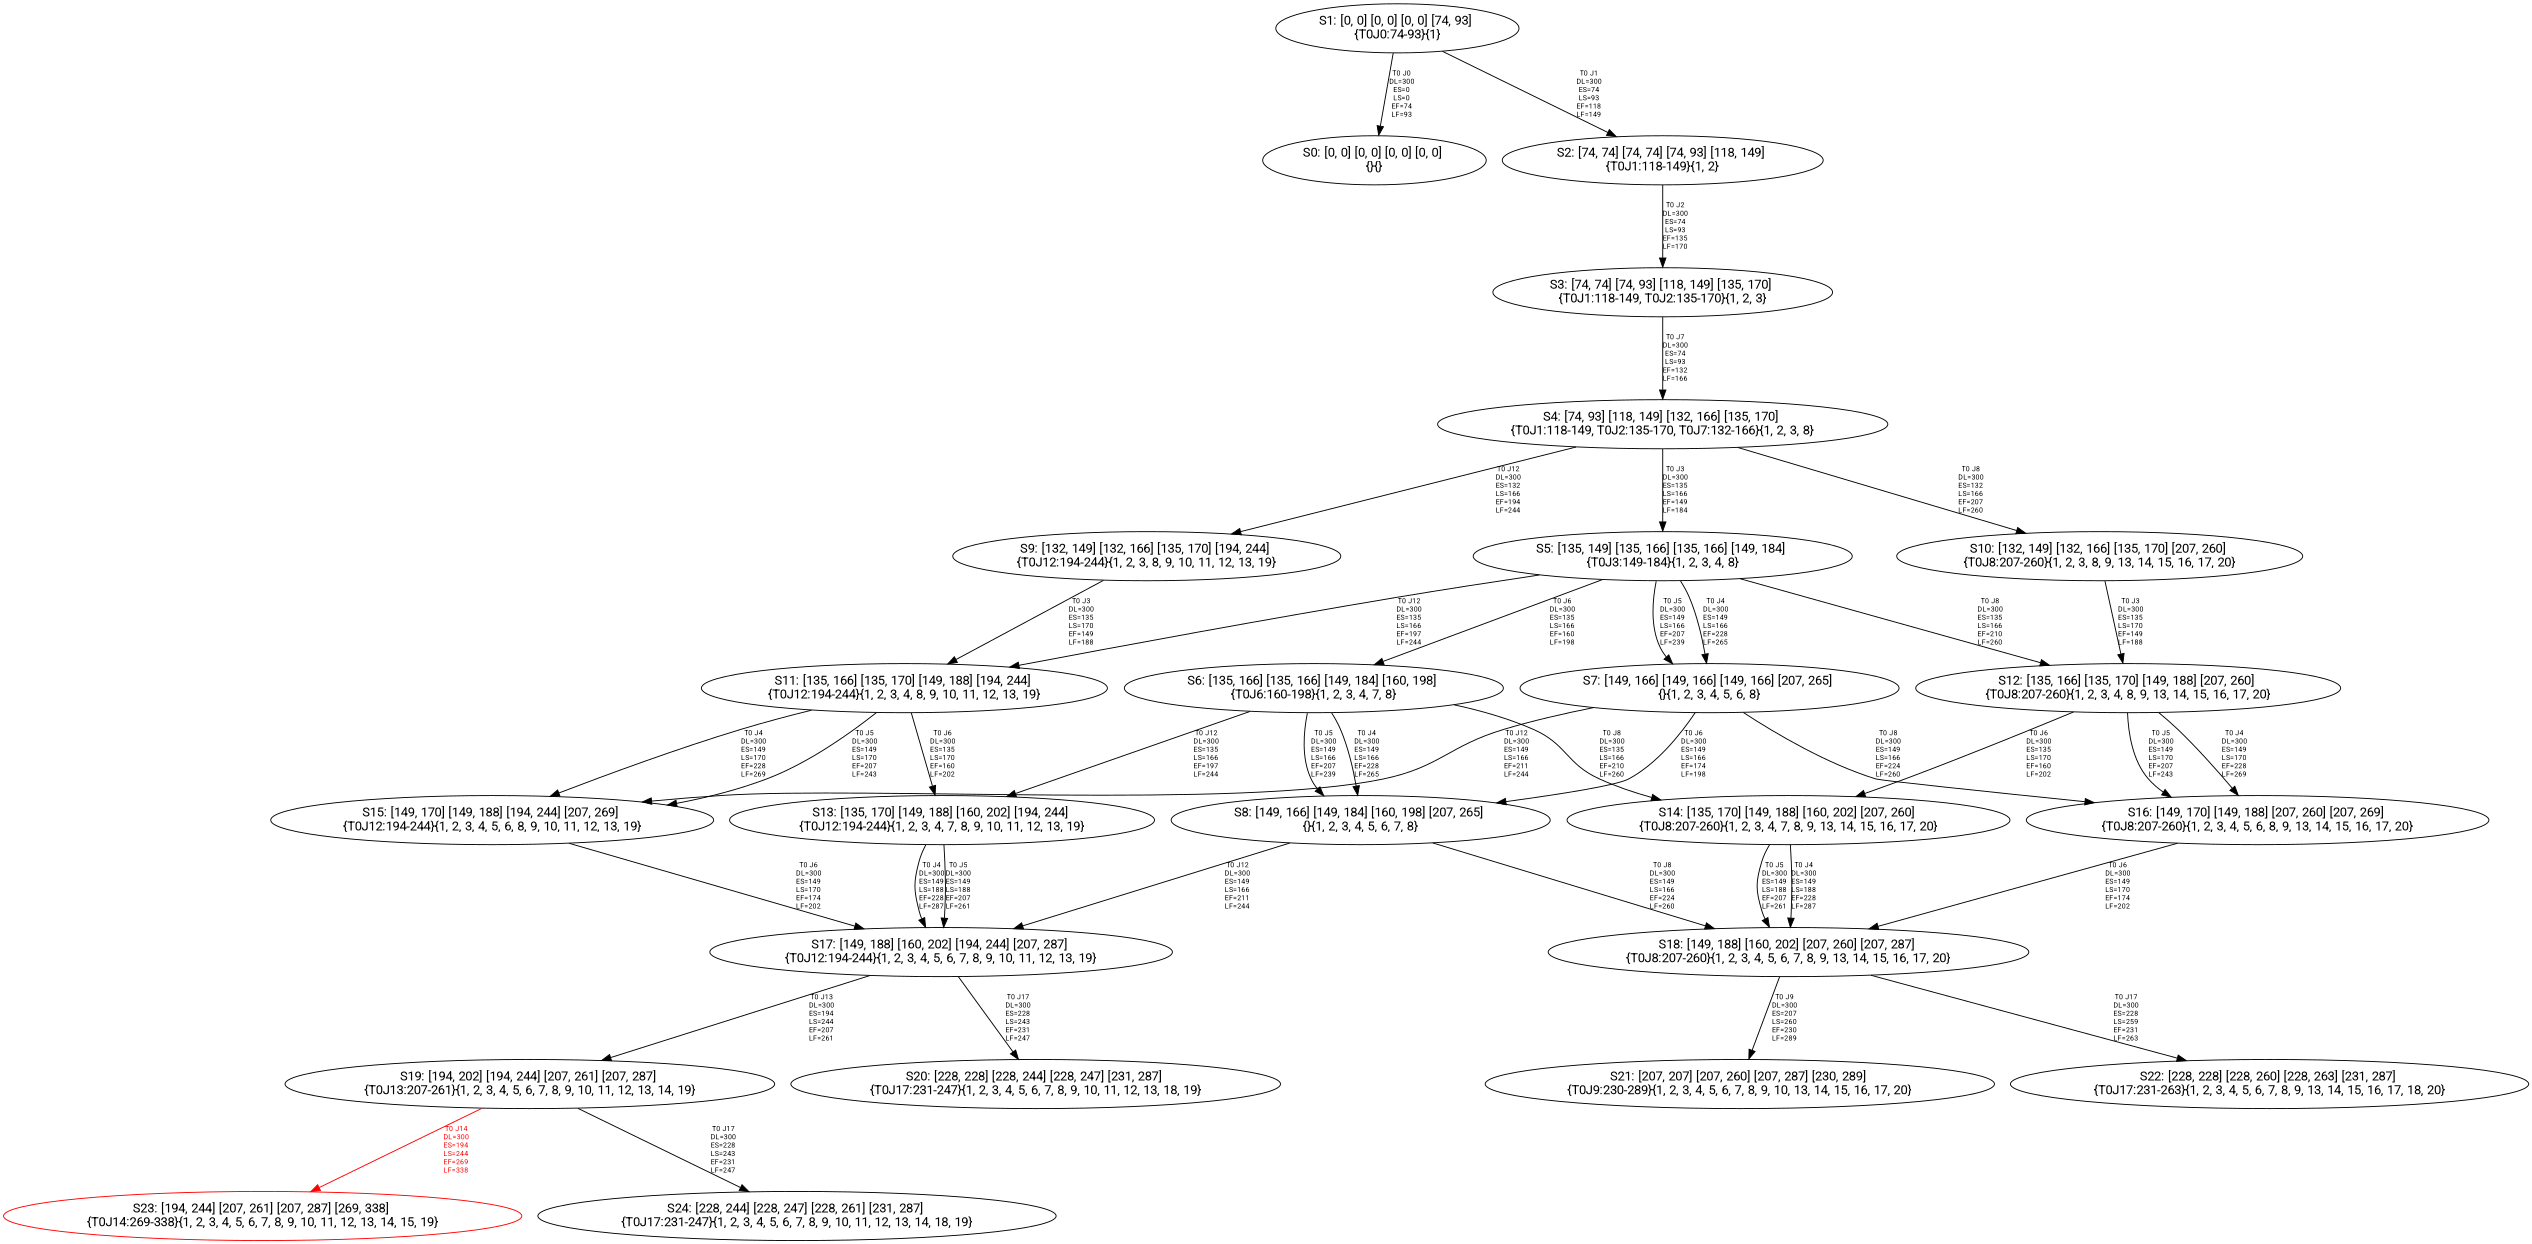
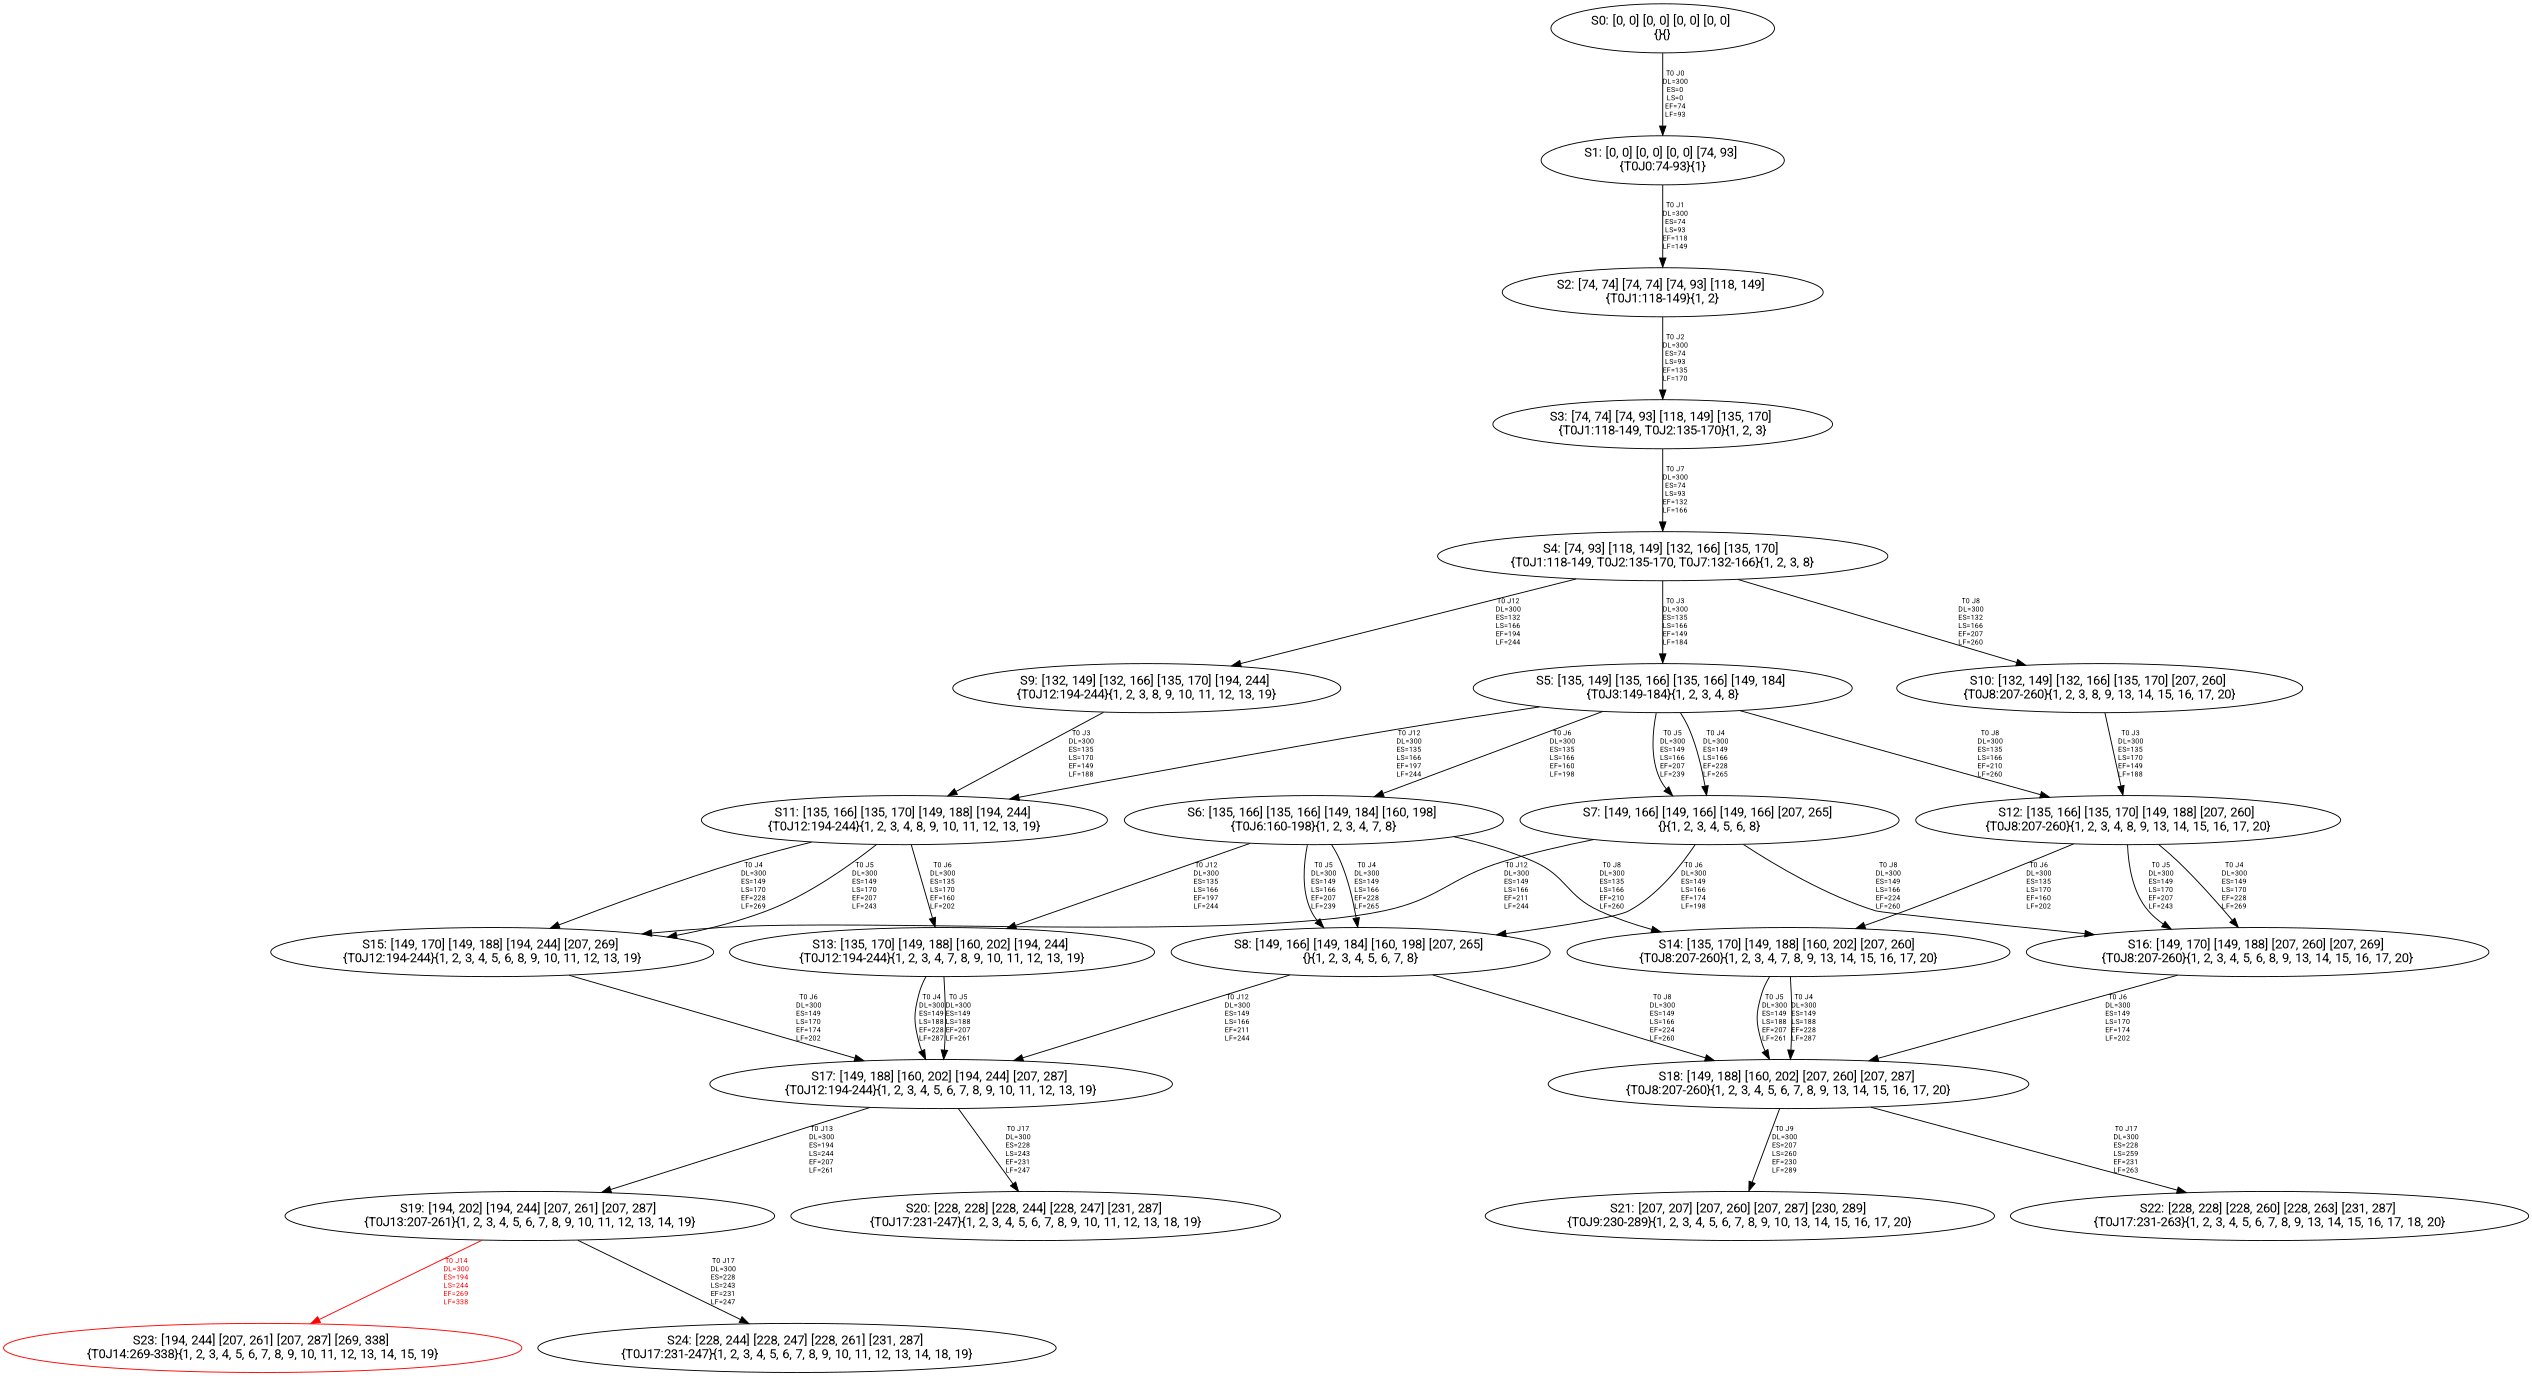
(1387, 90) -> (1663, 89)
